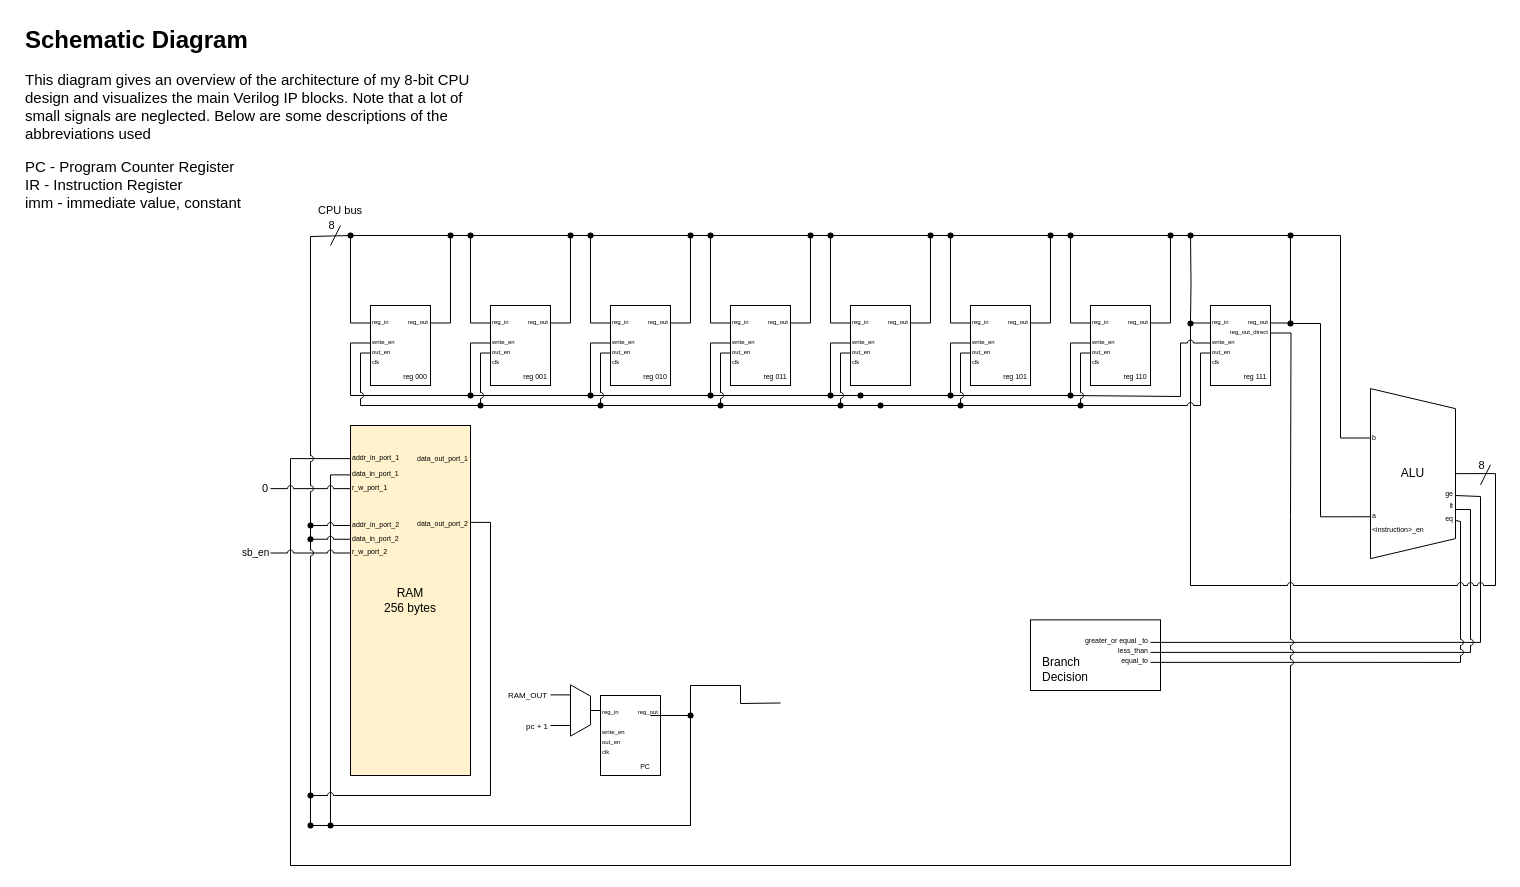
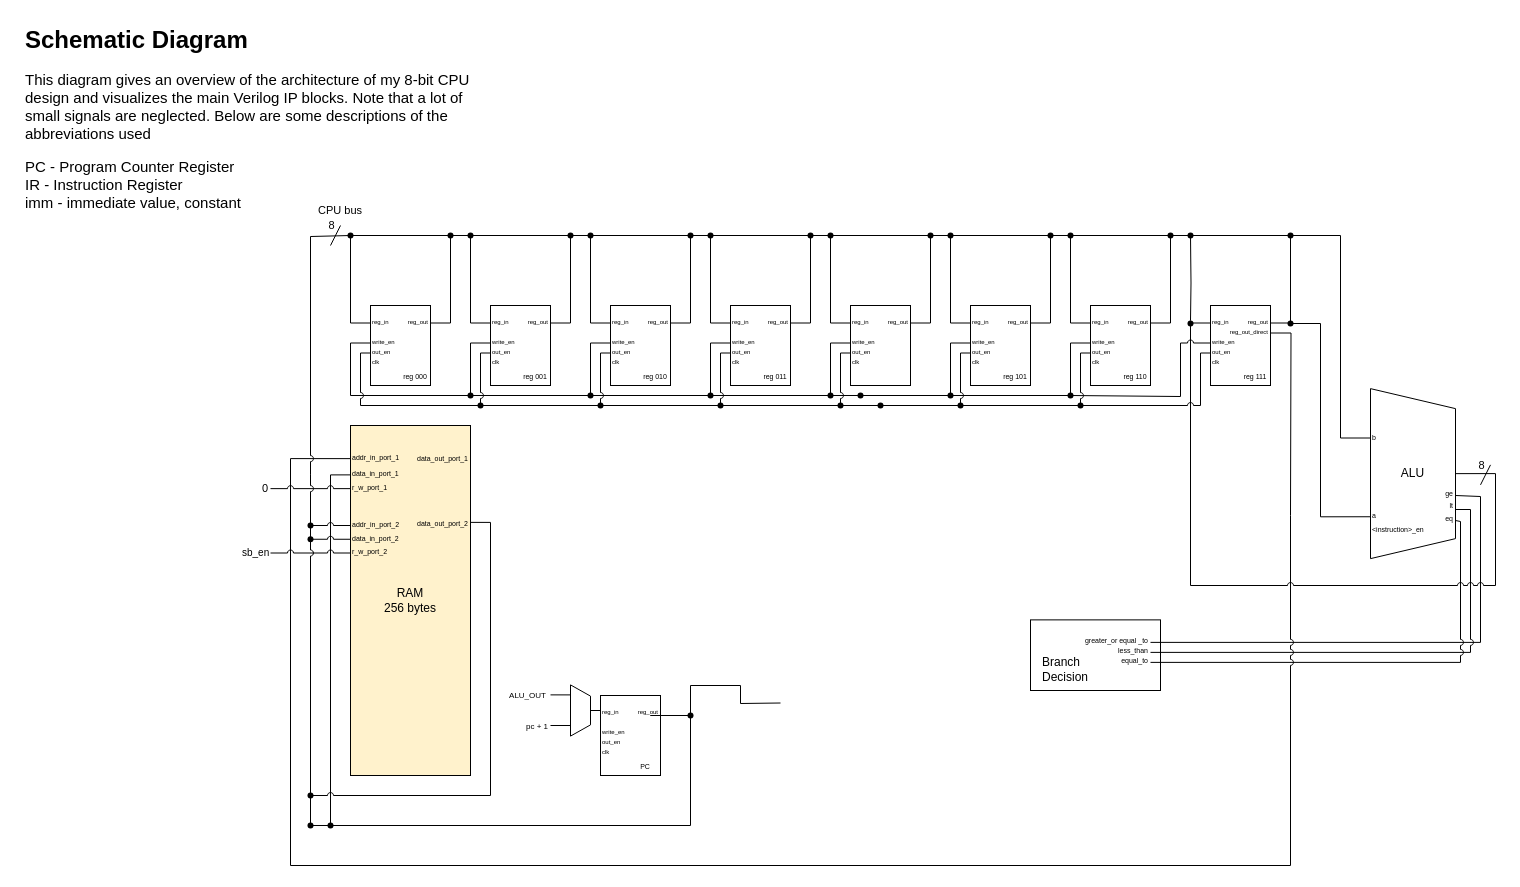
(528, 695) -> (528, 695)
